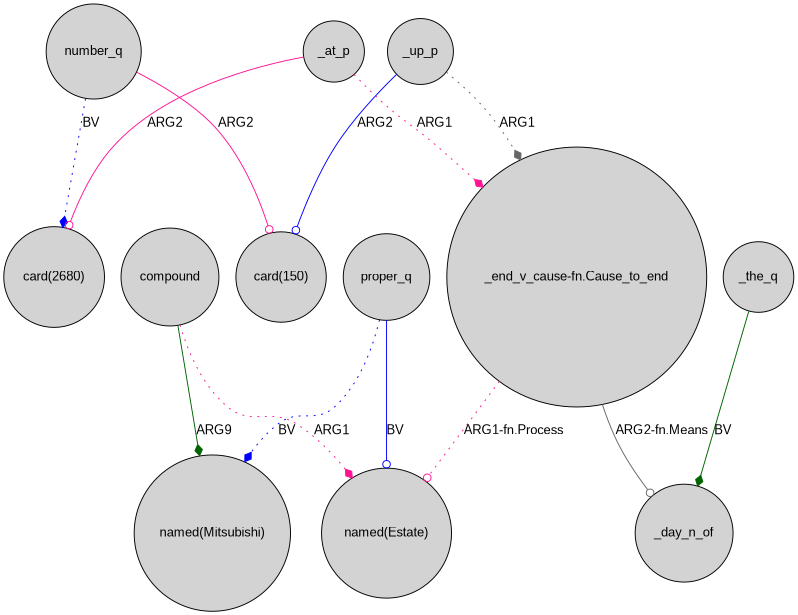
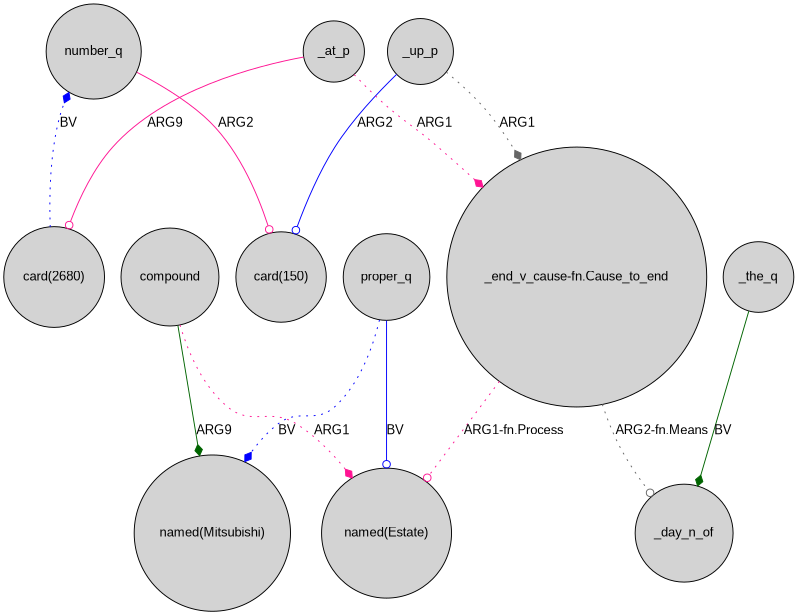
(165, 123) -> (165, 123)
(75, 157) -> (52, 164)
(621, 449) -> (621, 449)
